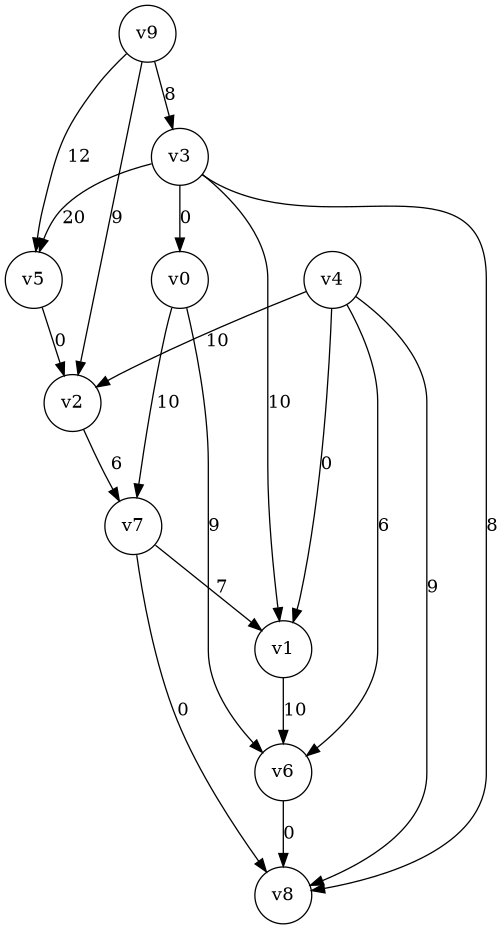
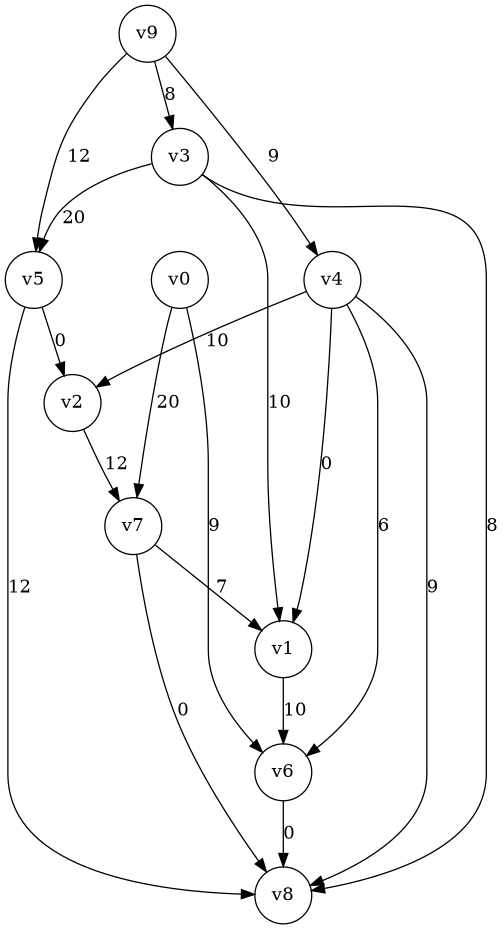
(111, 212) -> (240, 149)
(180, 212) -> none
(169, 403) -> (169, 403)
(117, 465) -> (117, 465)
none -> (8, 683)
